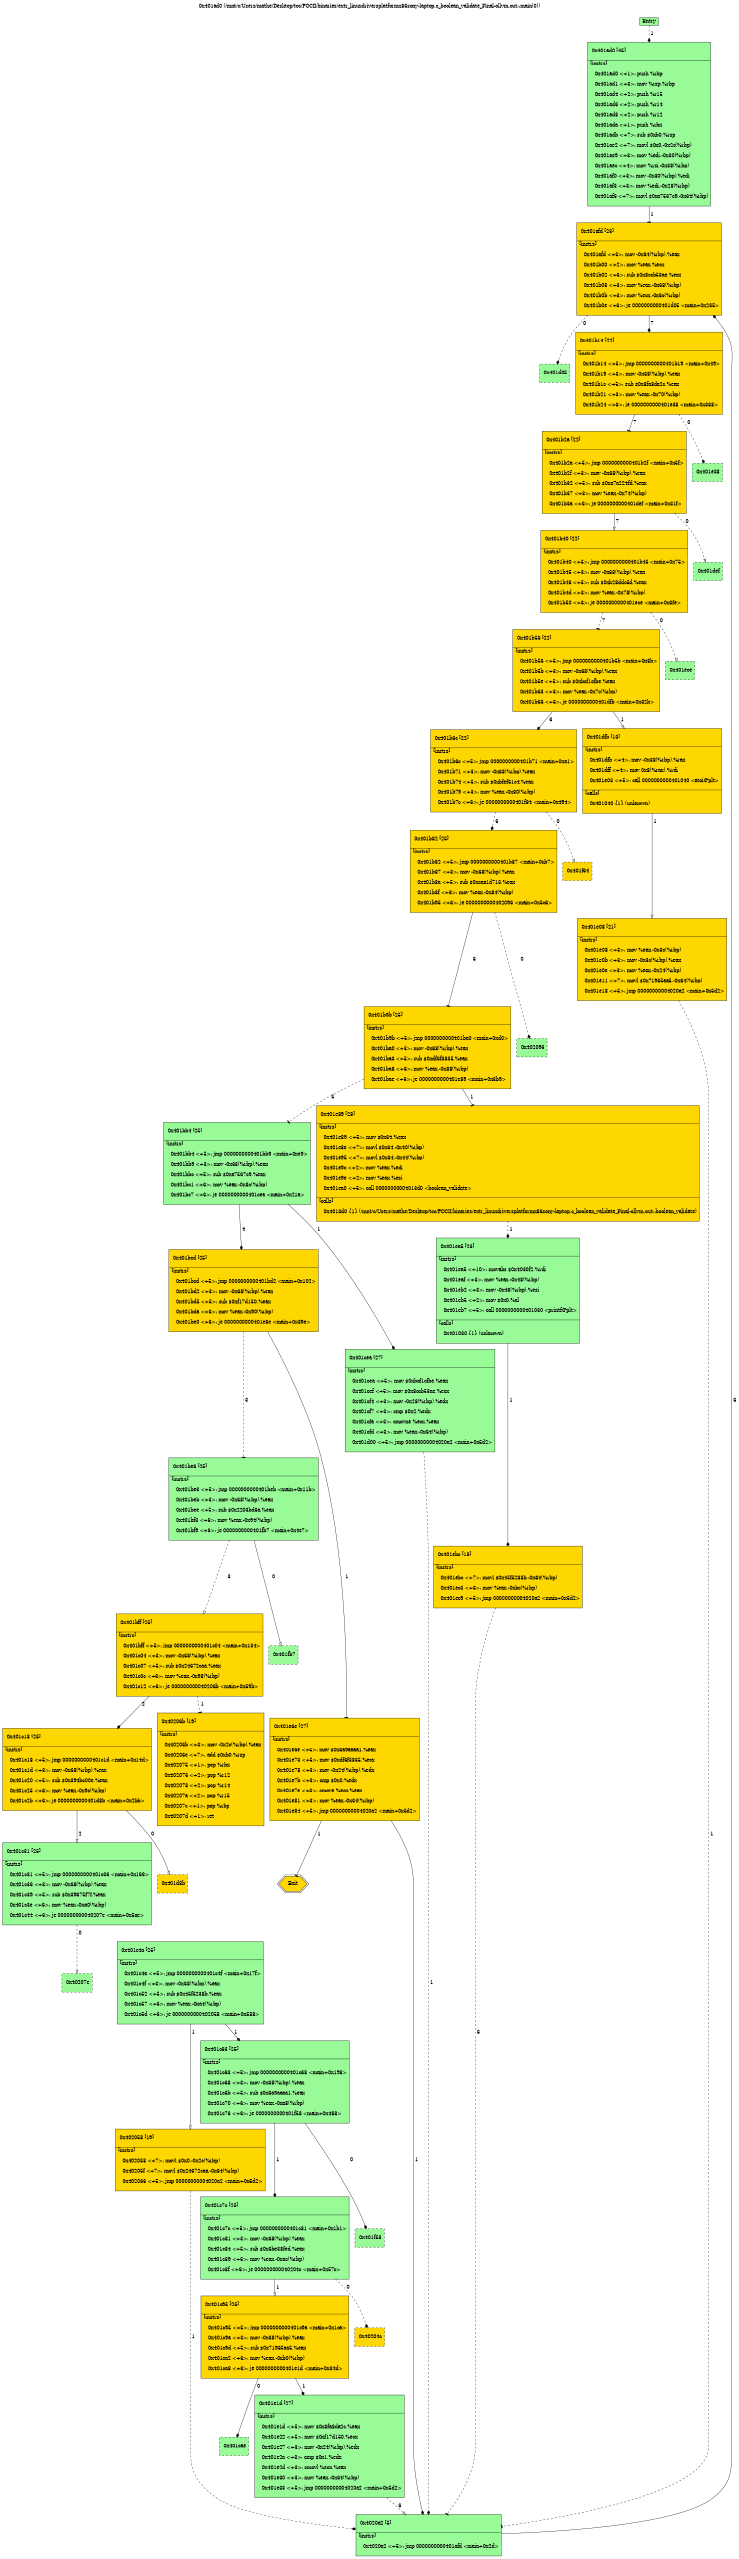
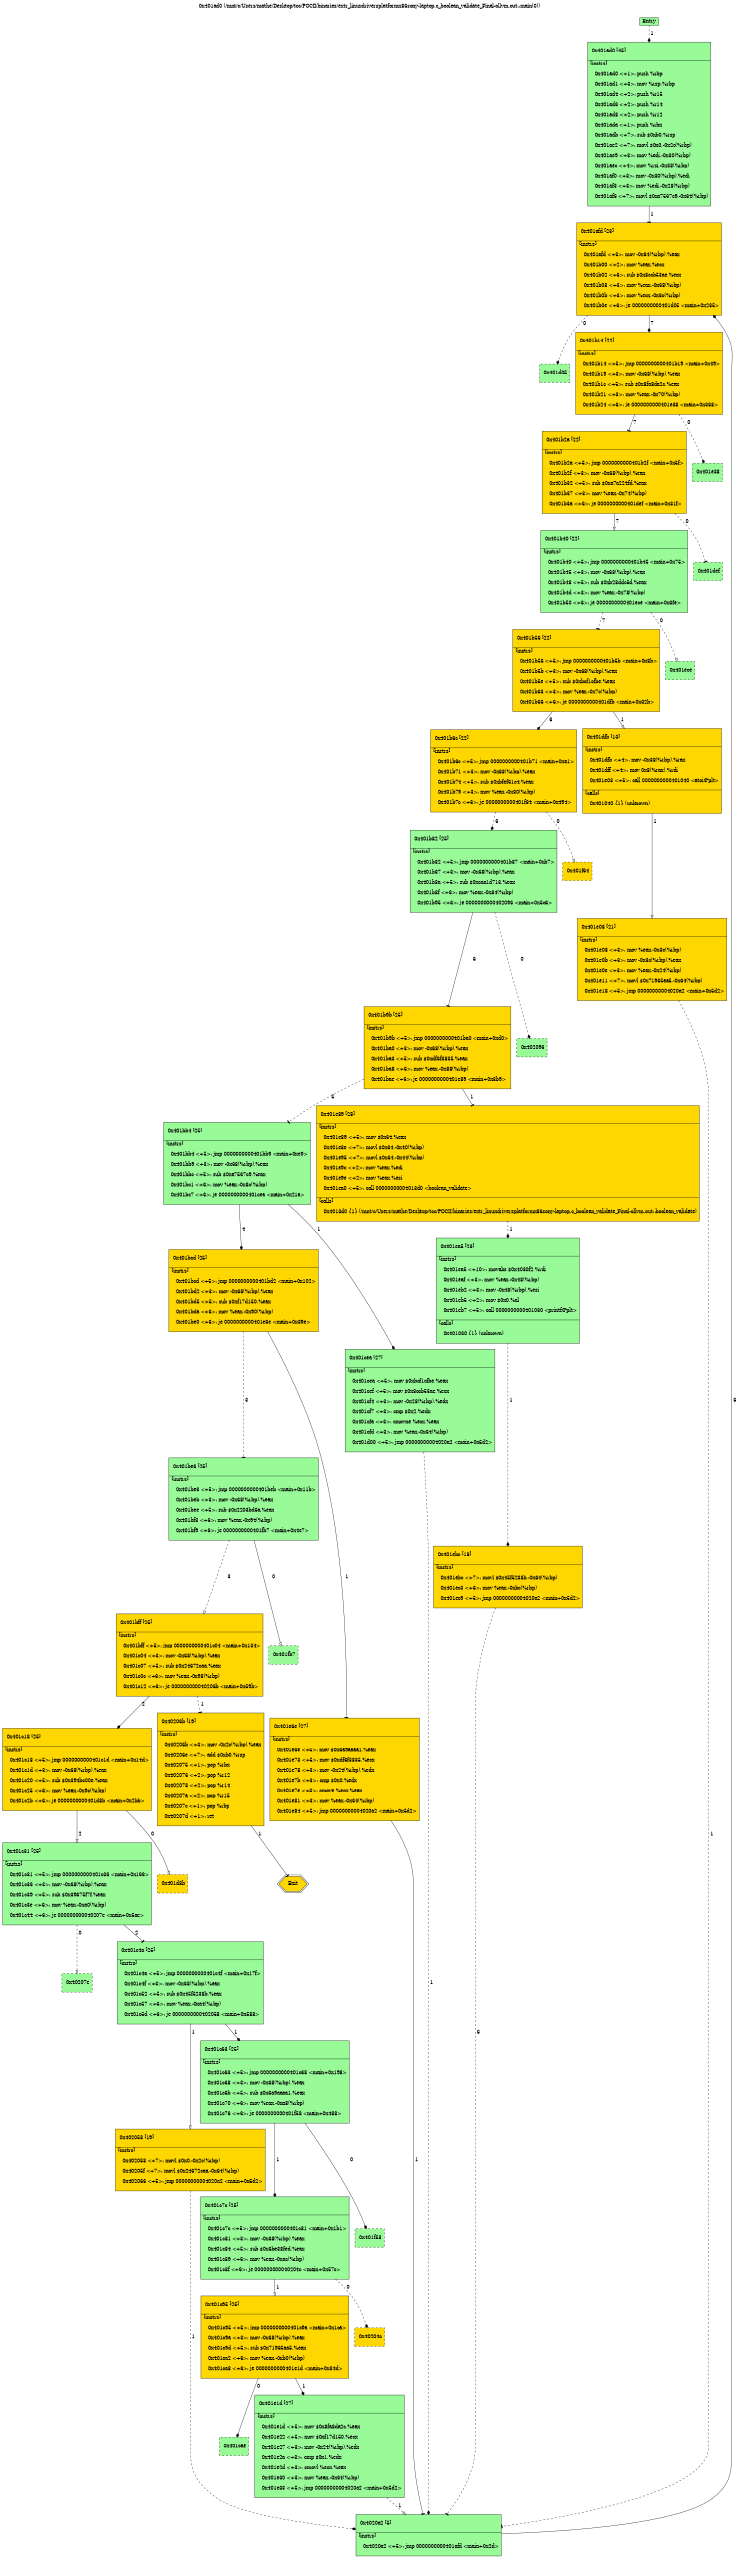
(694, 535) -> (694, 535)
(614, 571) -> (614, 571)
(484, 871) -> (484, 871)
(508, 1443) -> (508, 1443)
(309, 1848) -> (269, 1850)
none -> (133, 1933)
(413, 2165) -> (413, 2165)
(399, 2506) -> (399, 2506)
